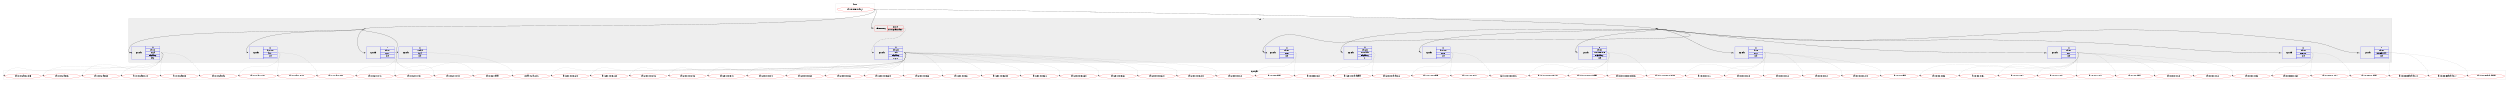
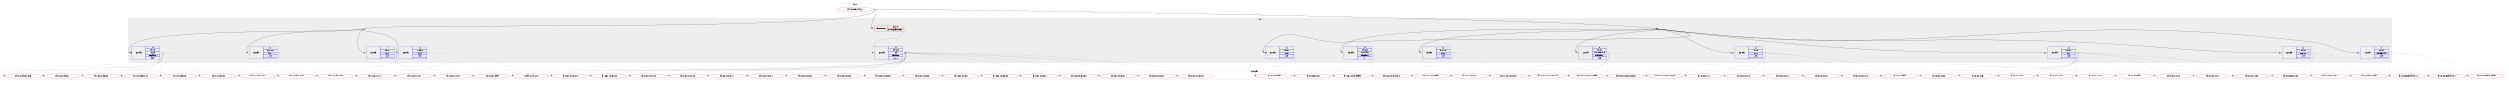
(1235, 76) -> none
